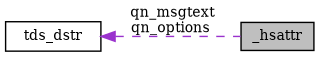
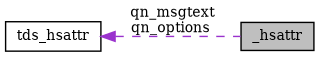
(53, 36) -> (53, 36)
